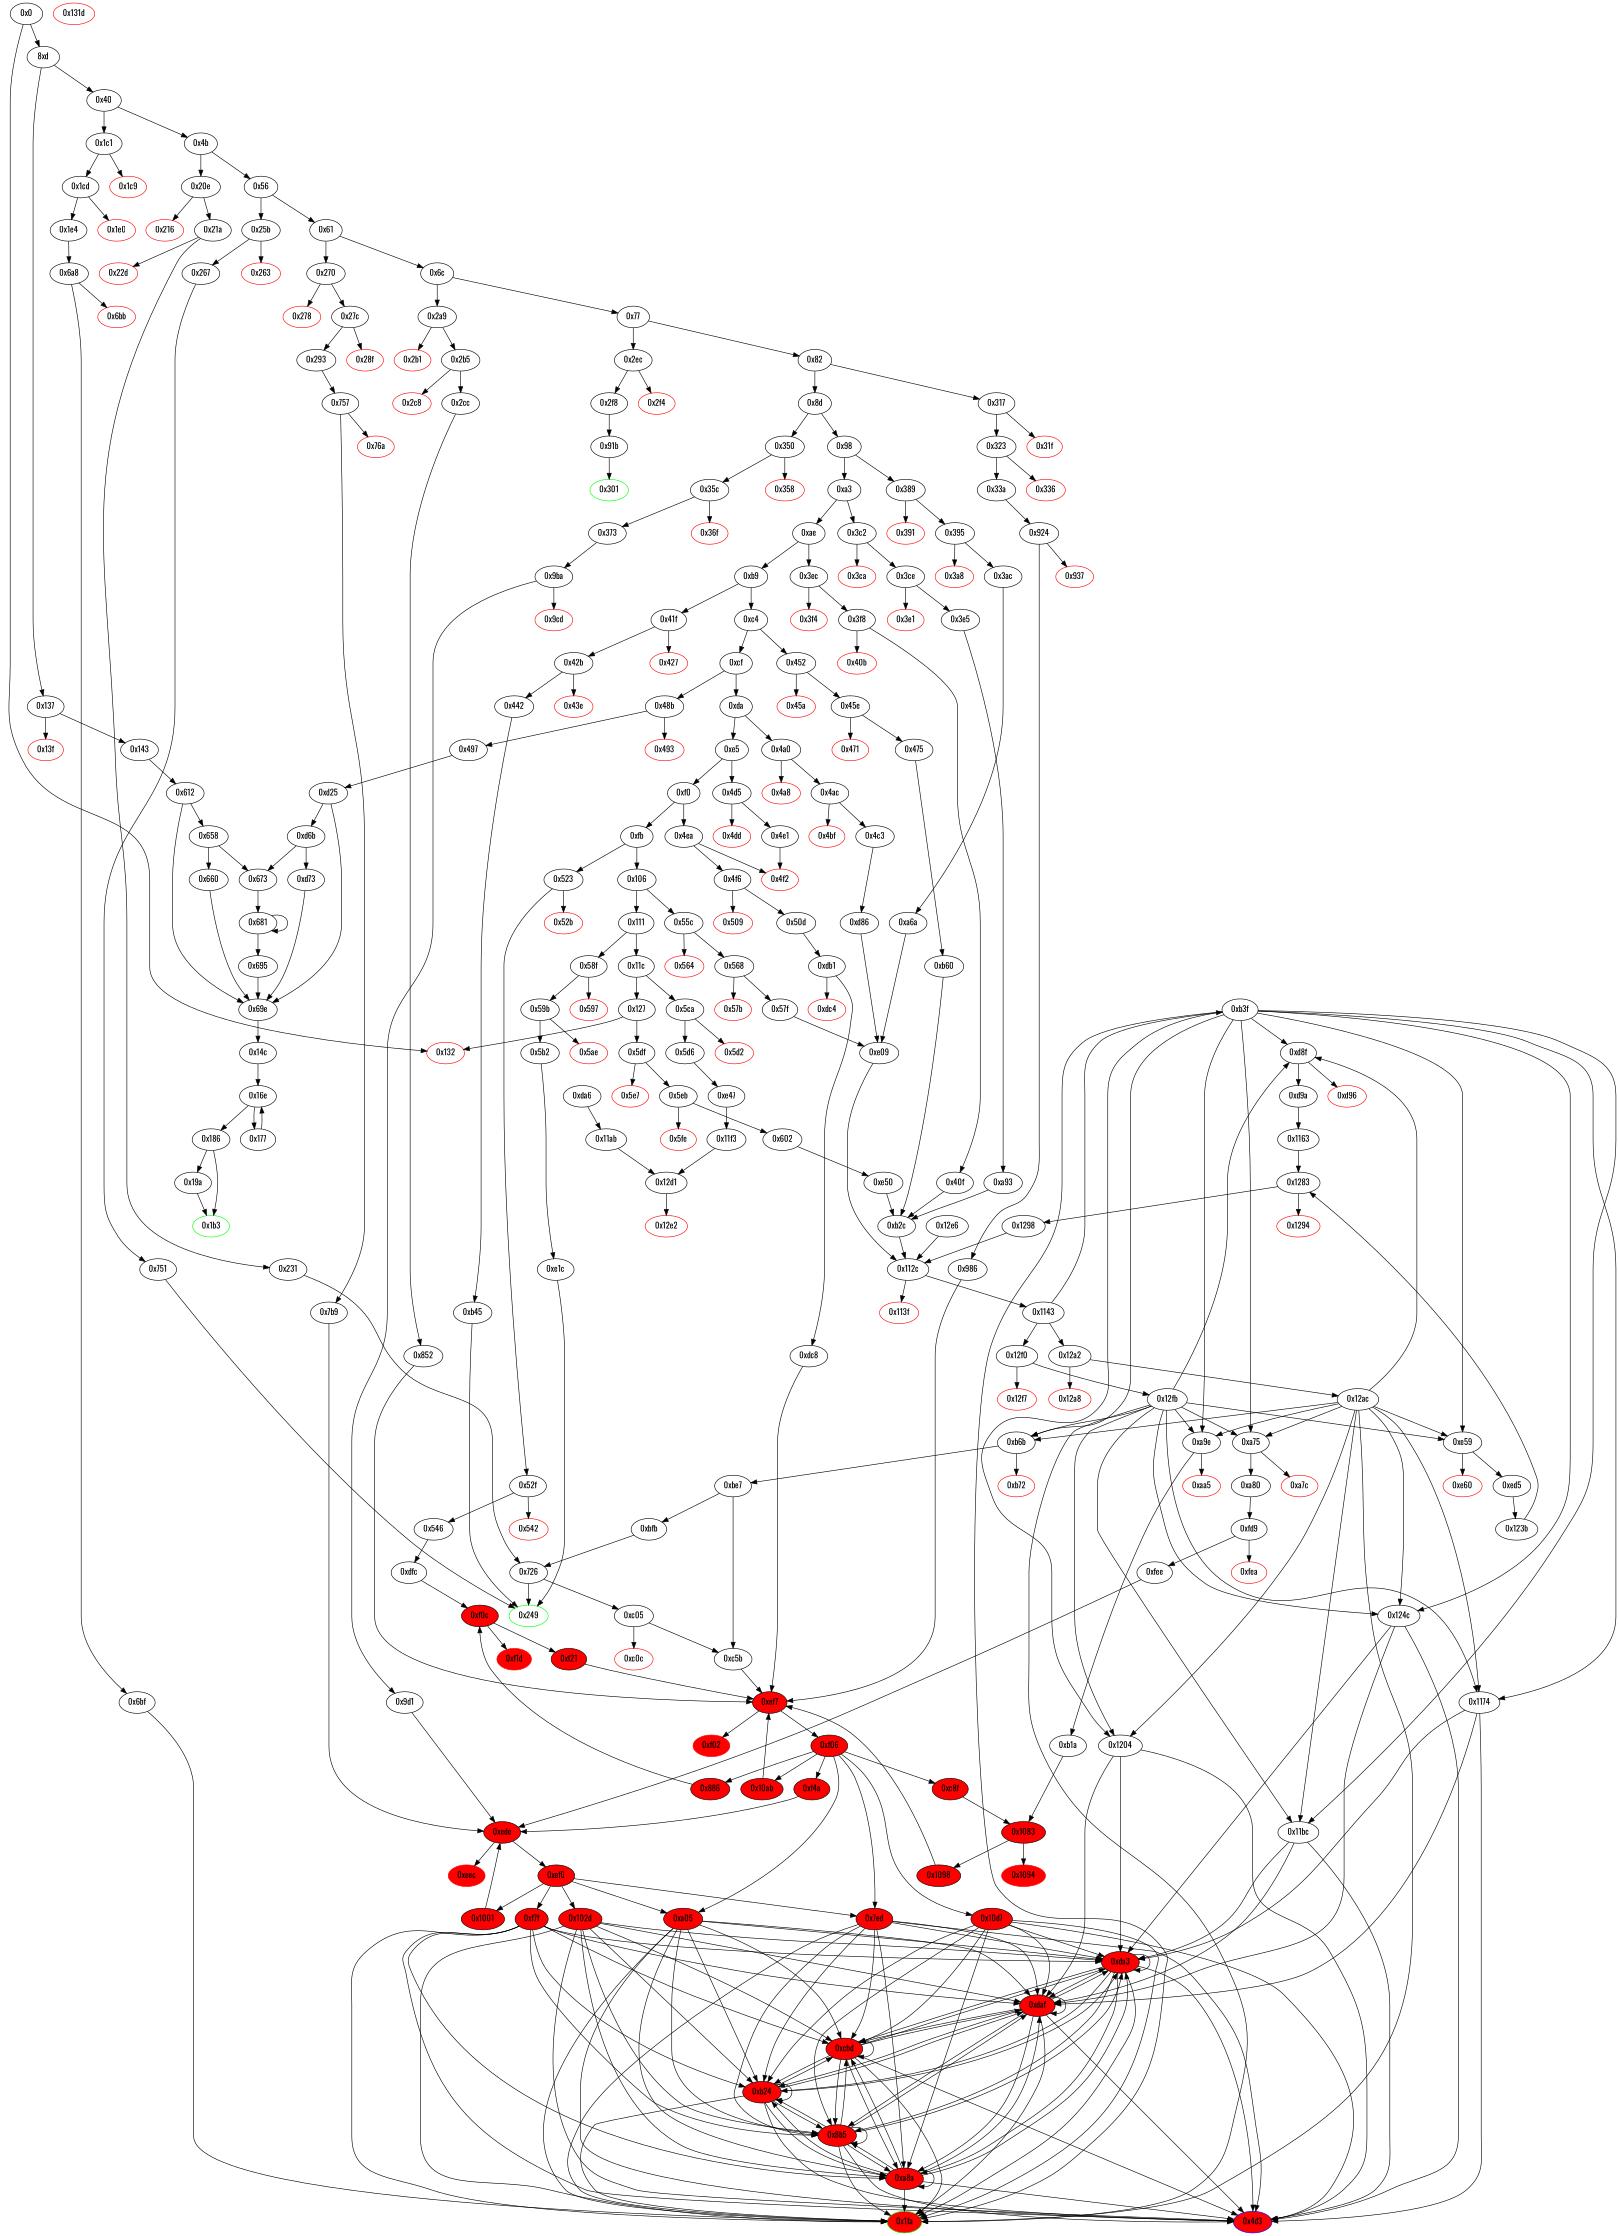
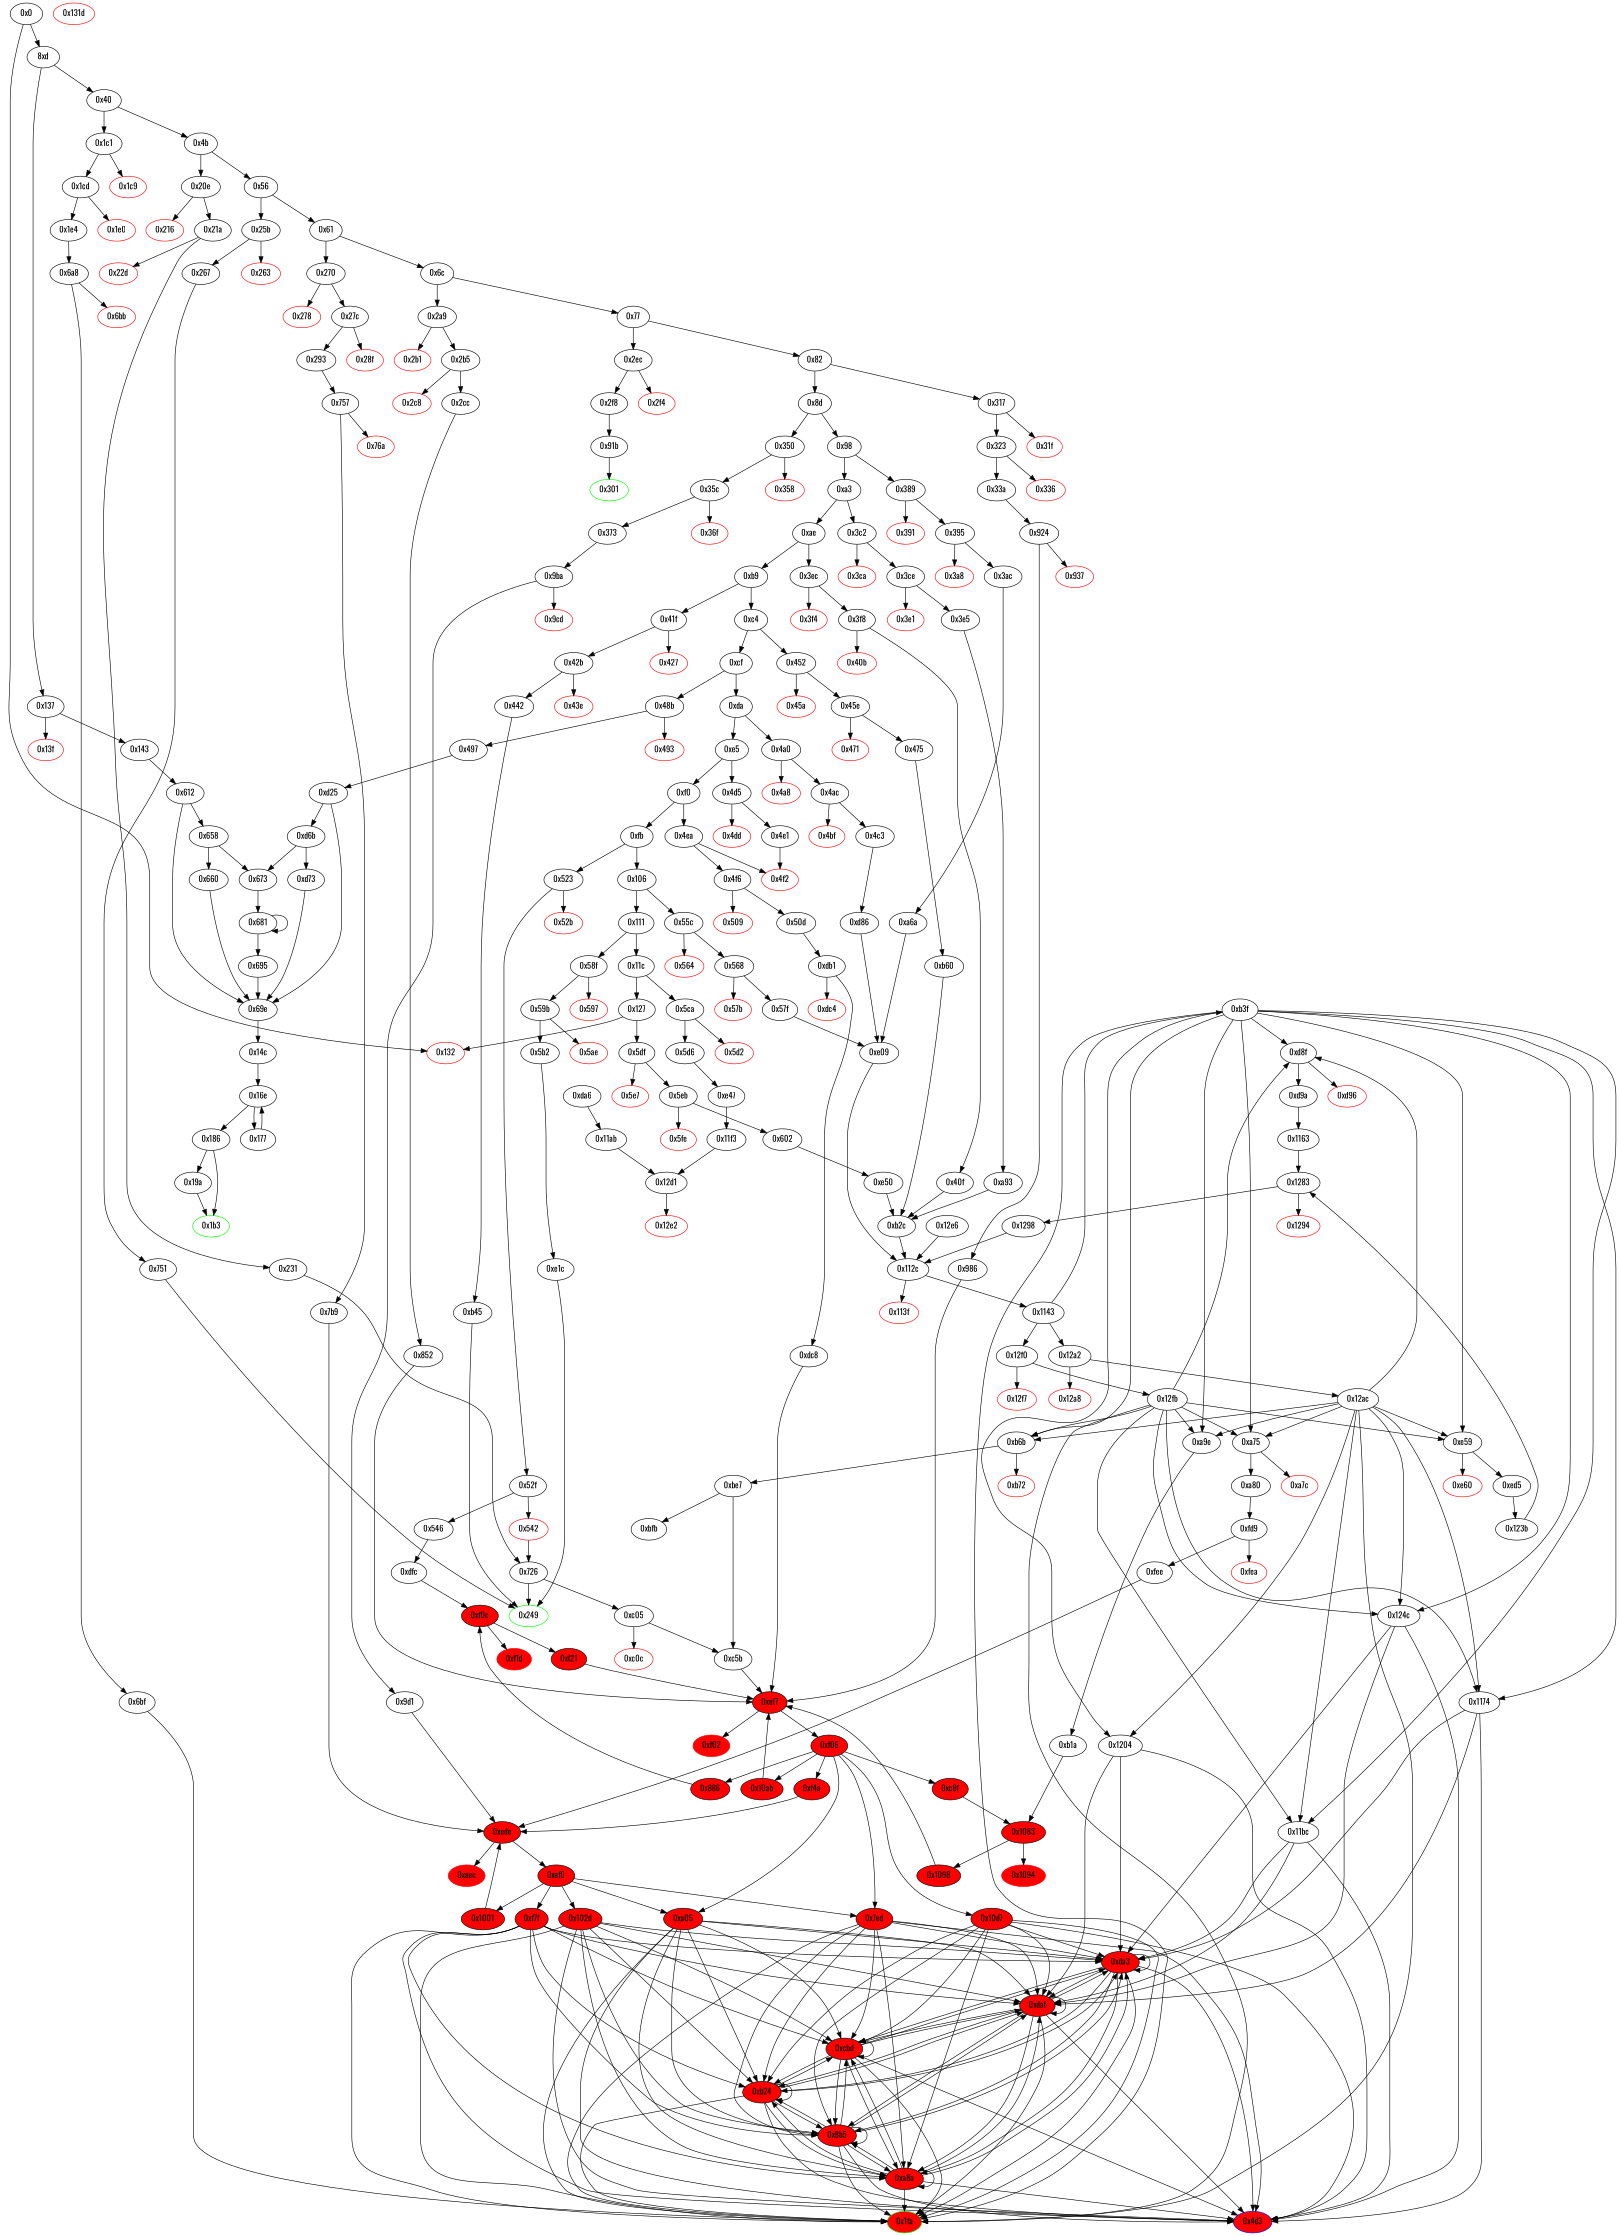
(1202, 1486) -> none
(1075, 1549) -> none
(592, 1550) -> (529, 1548)
